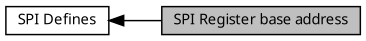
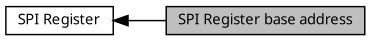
(57, 21) -> (60, 21)
